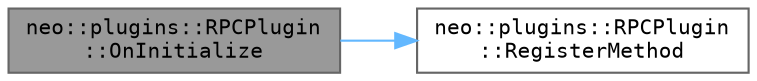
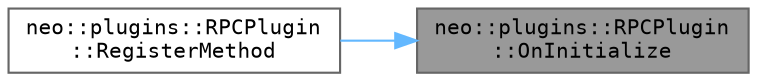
(368, 41) -> (368, 41)
